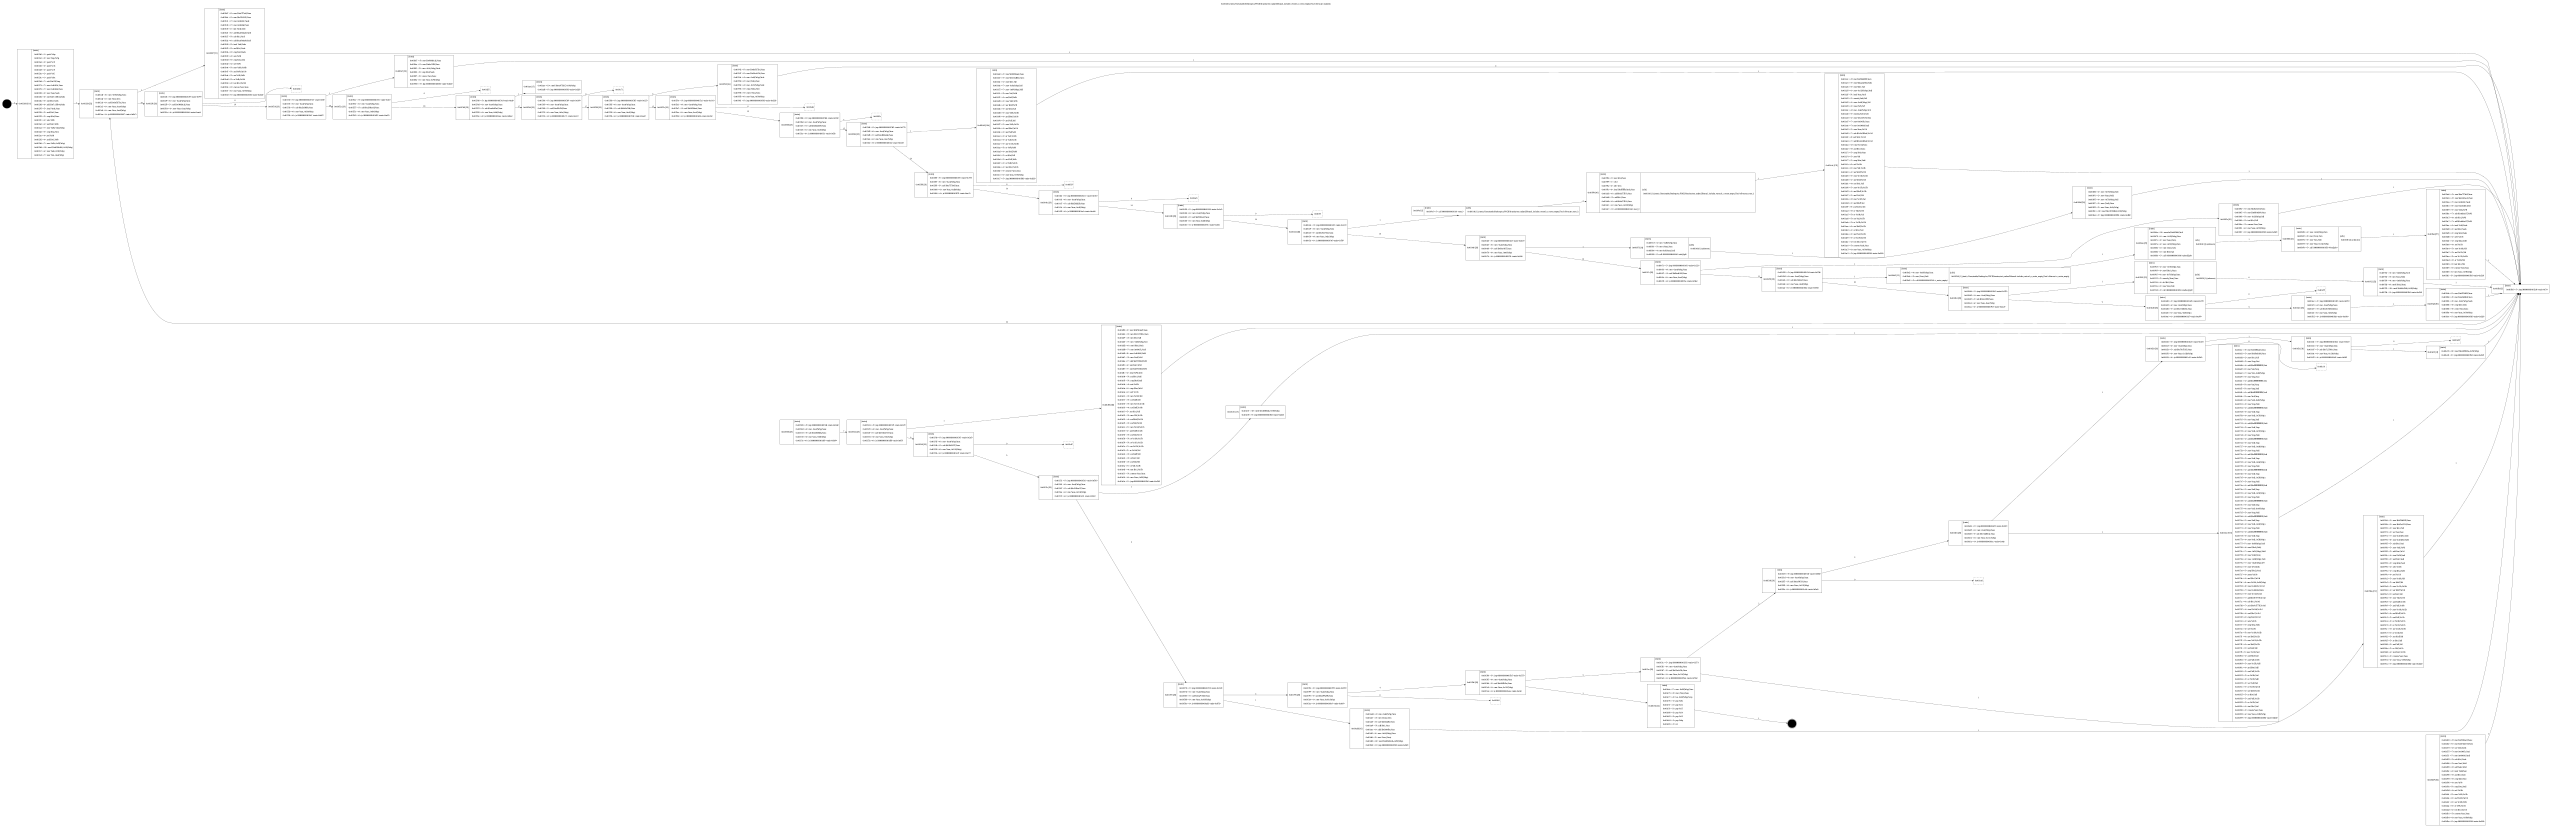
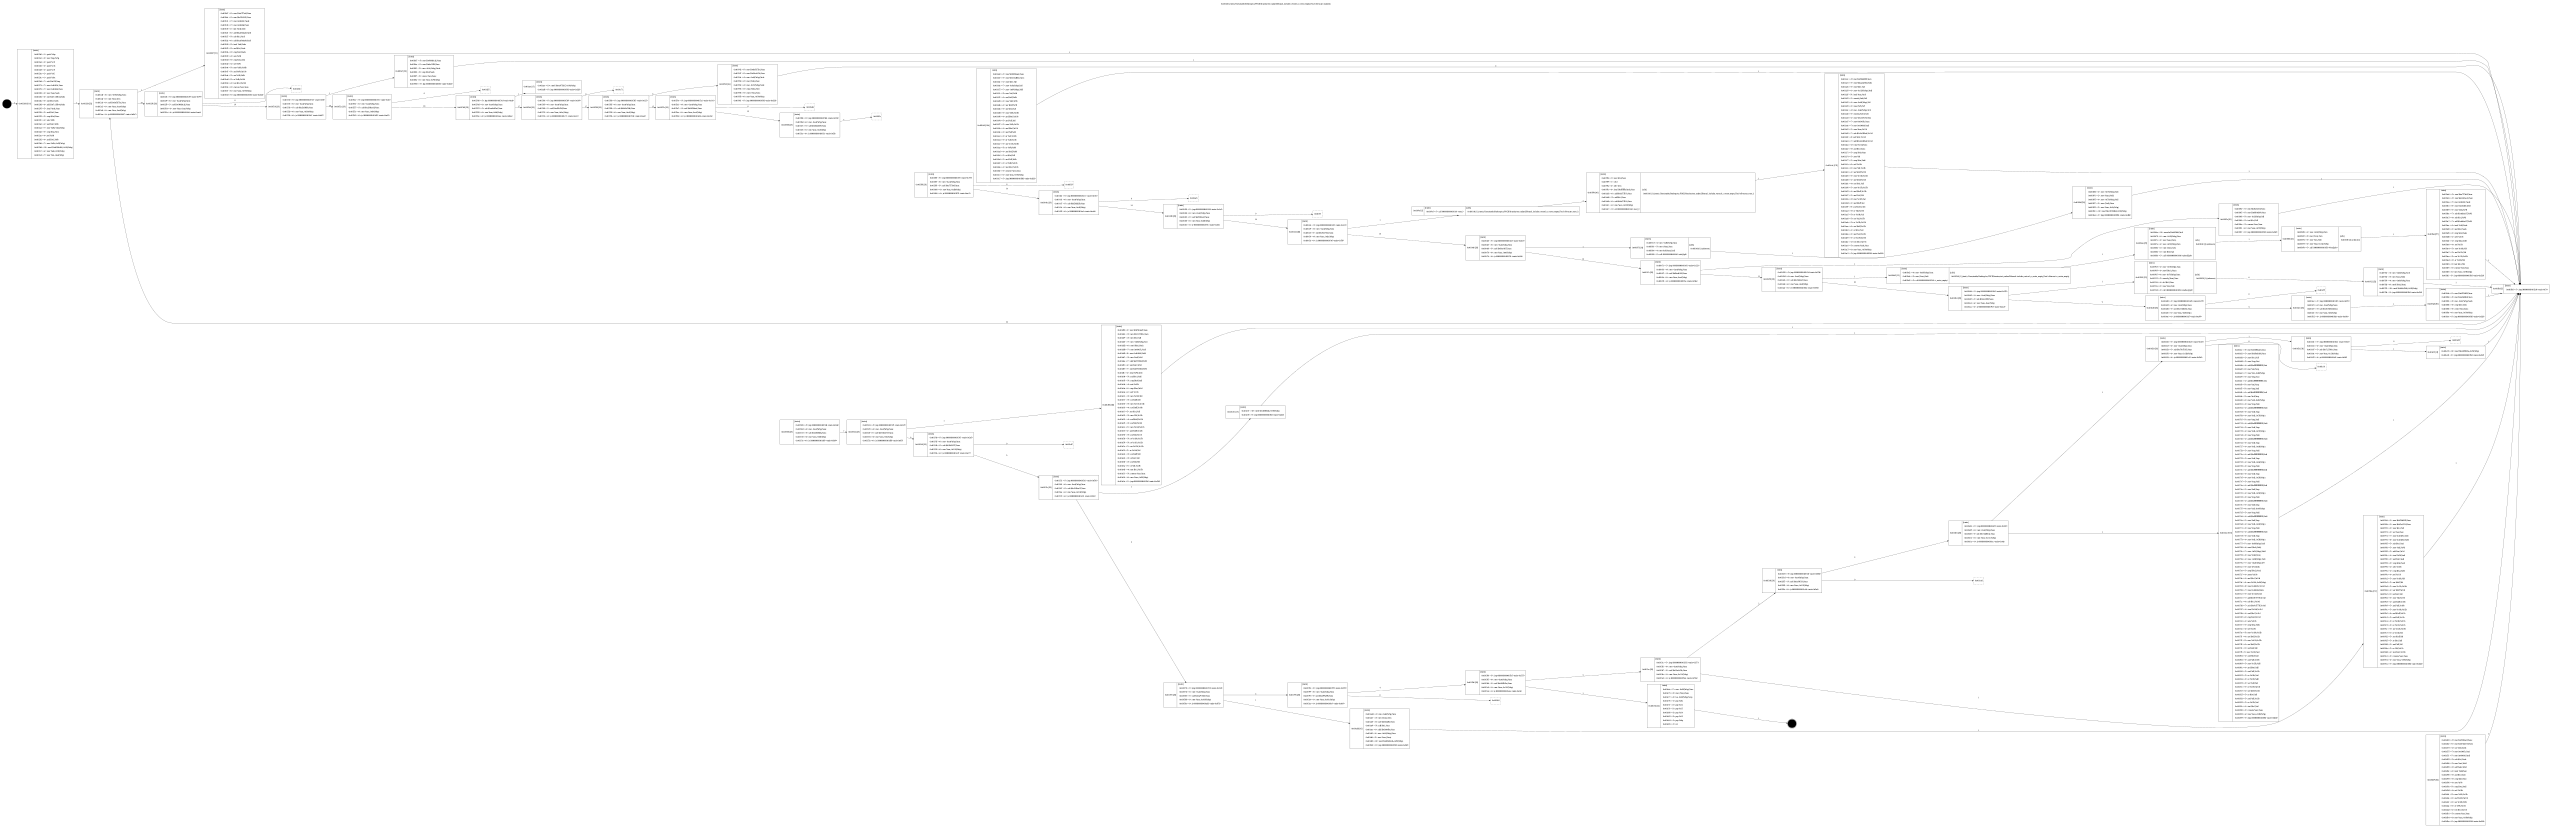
(877, 134) -> none
